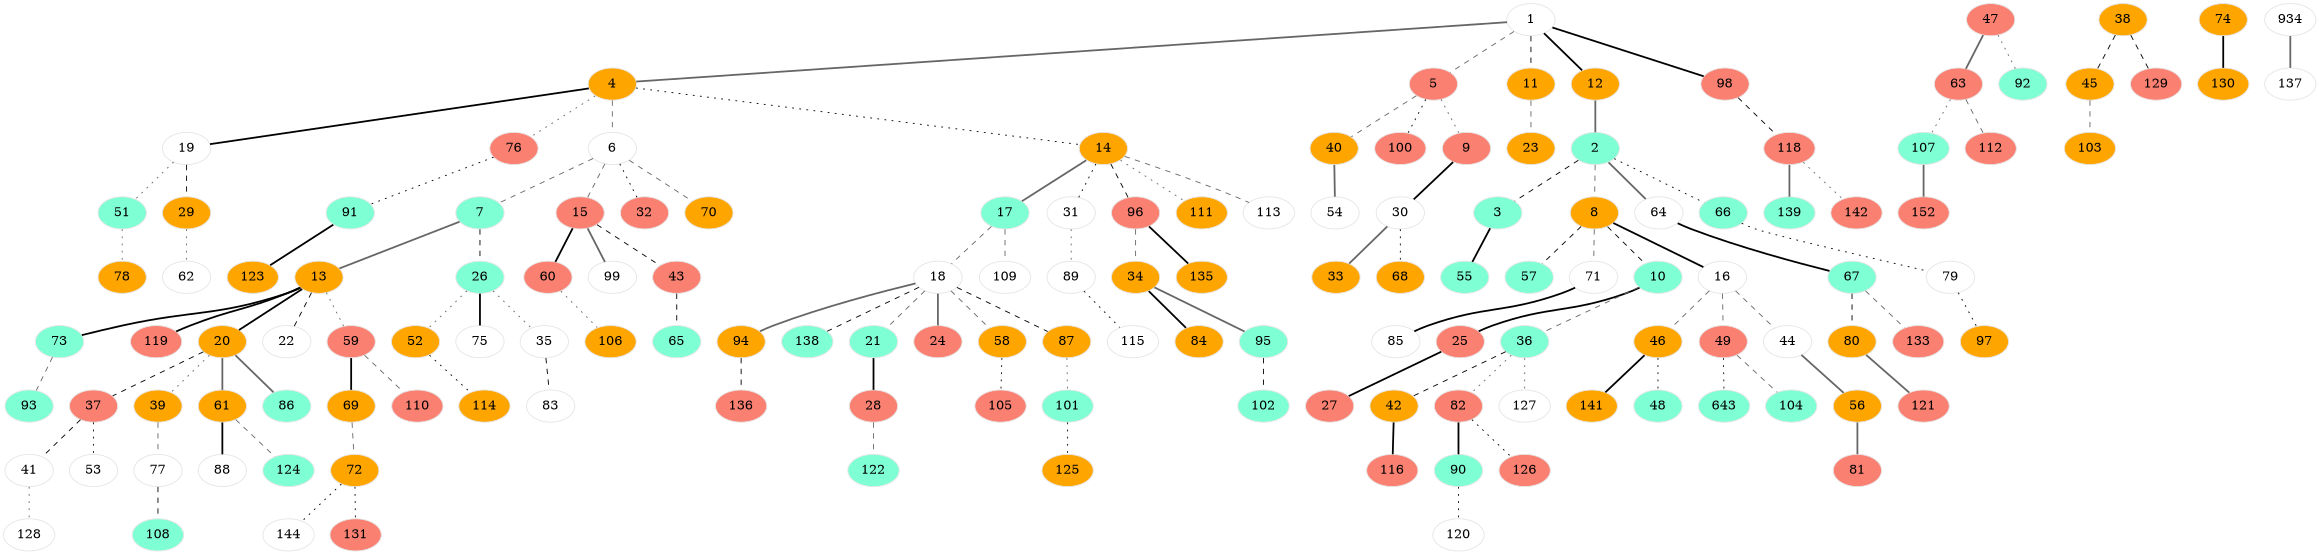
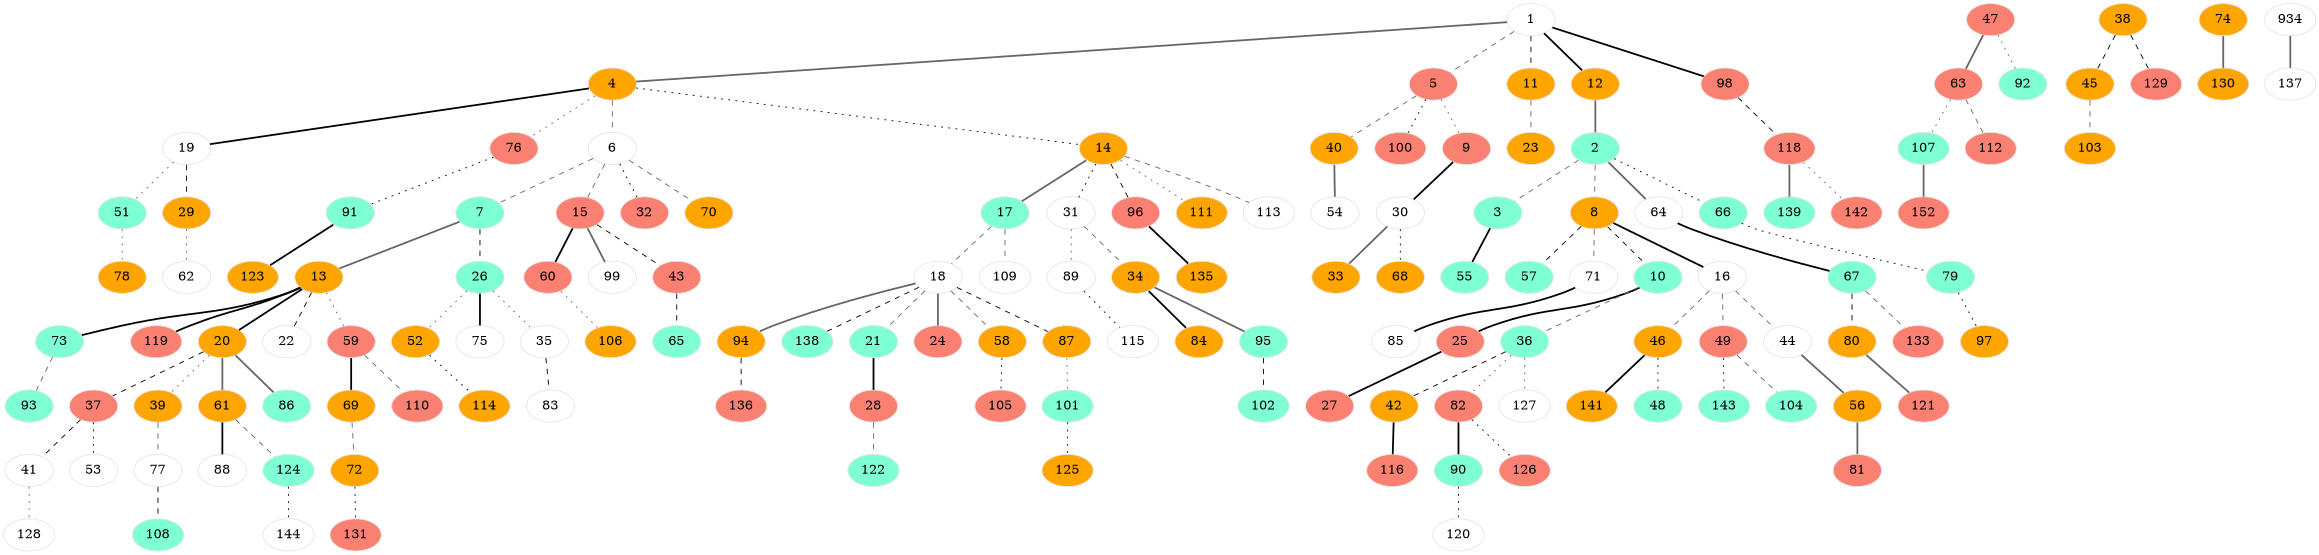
(2223, 52) -> (2223, 52)
(1546, 181) -> (1546, 181)
(1136, 245) -> (1103, 245)
(1950, 277) -> (1950, 277)
(1724, 406) -> (1724, 406)
(322, 503) -> (289, 503)
